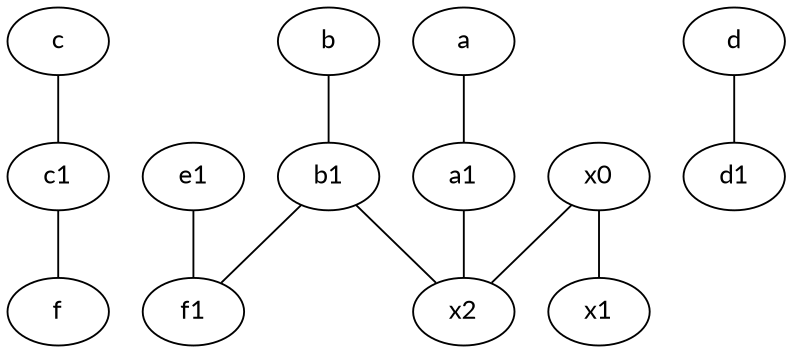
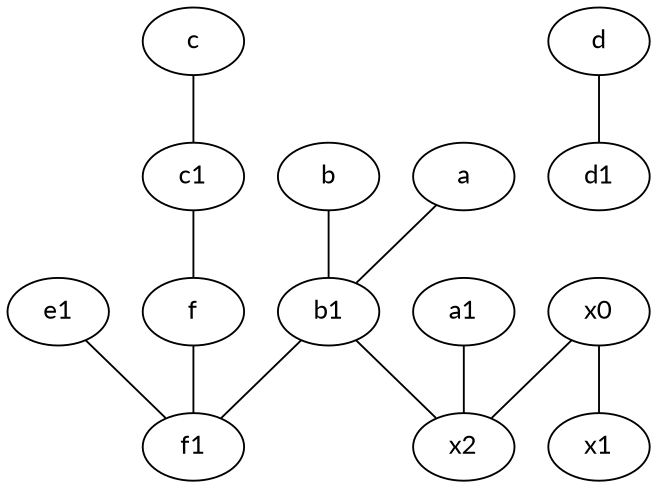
(464, 109) -> (396, 244)
none -> (193, 379)
